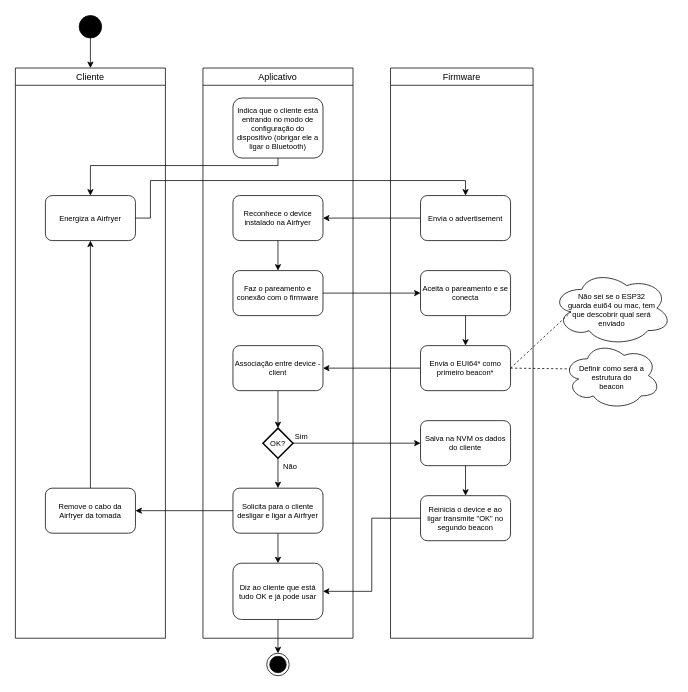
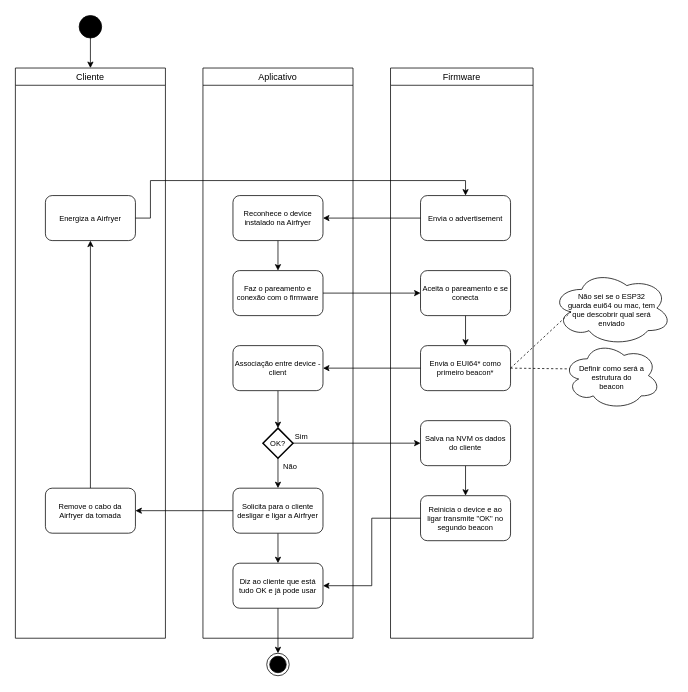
(278, 128) -> none
(176, 165) -> none
(278, 591) -> (278, 585)
